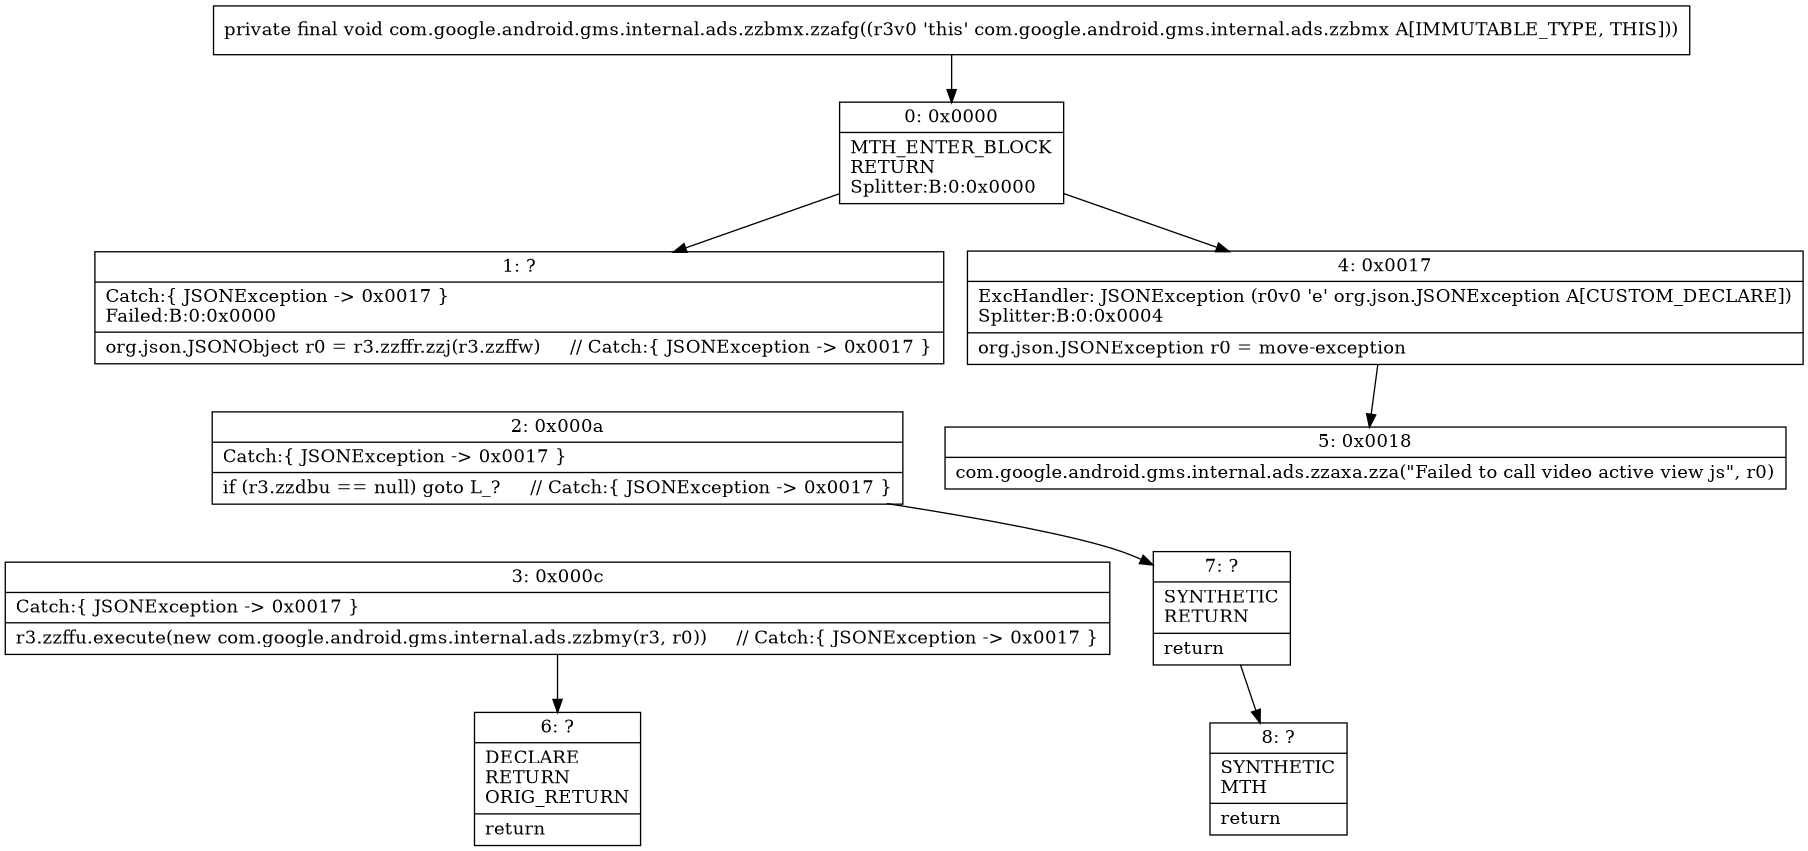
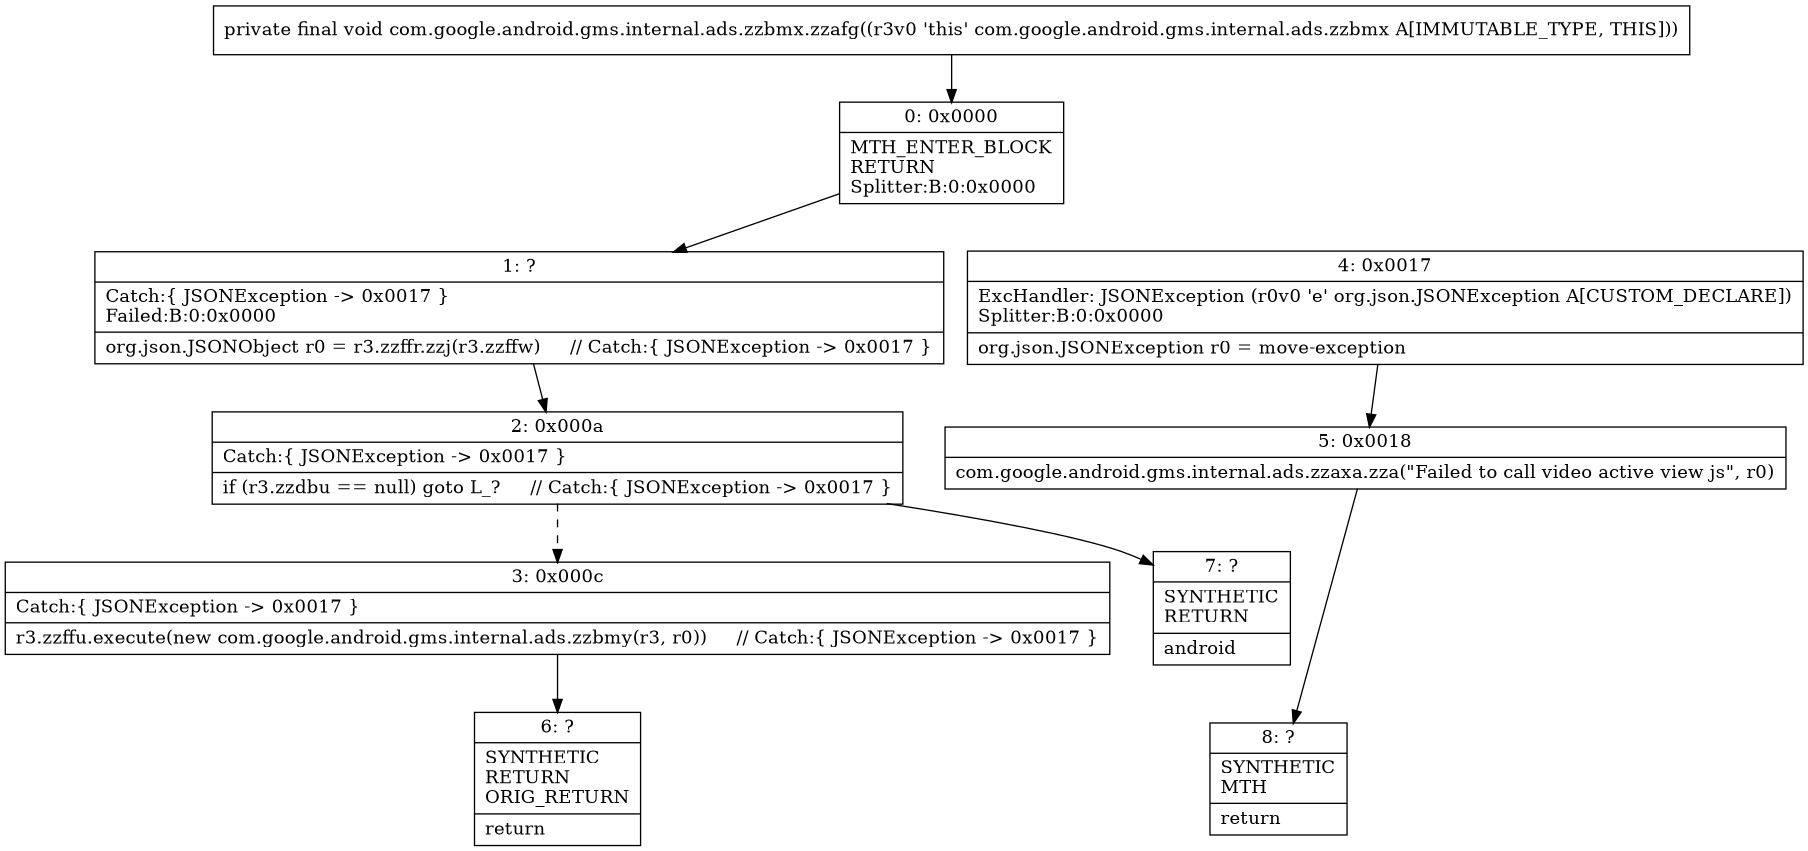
(1140, 220) -> none
(1072, 316) -> (1072, 316)
none -> (538, 381)
none -> (558, 526)
(1194, 648) -> (1200, 648)
(1248, 688) -> (1327, 600)
(533, 758) -> (543, 758)
